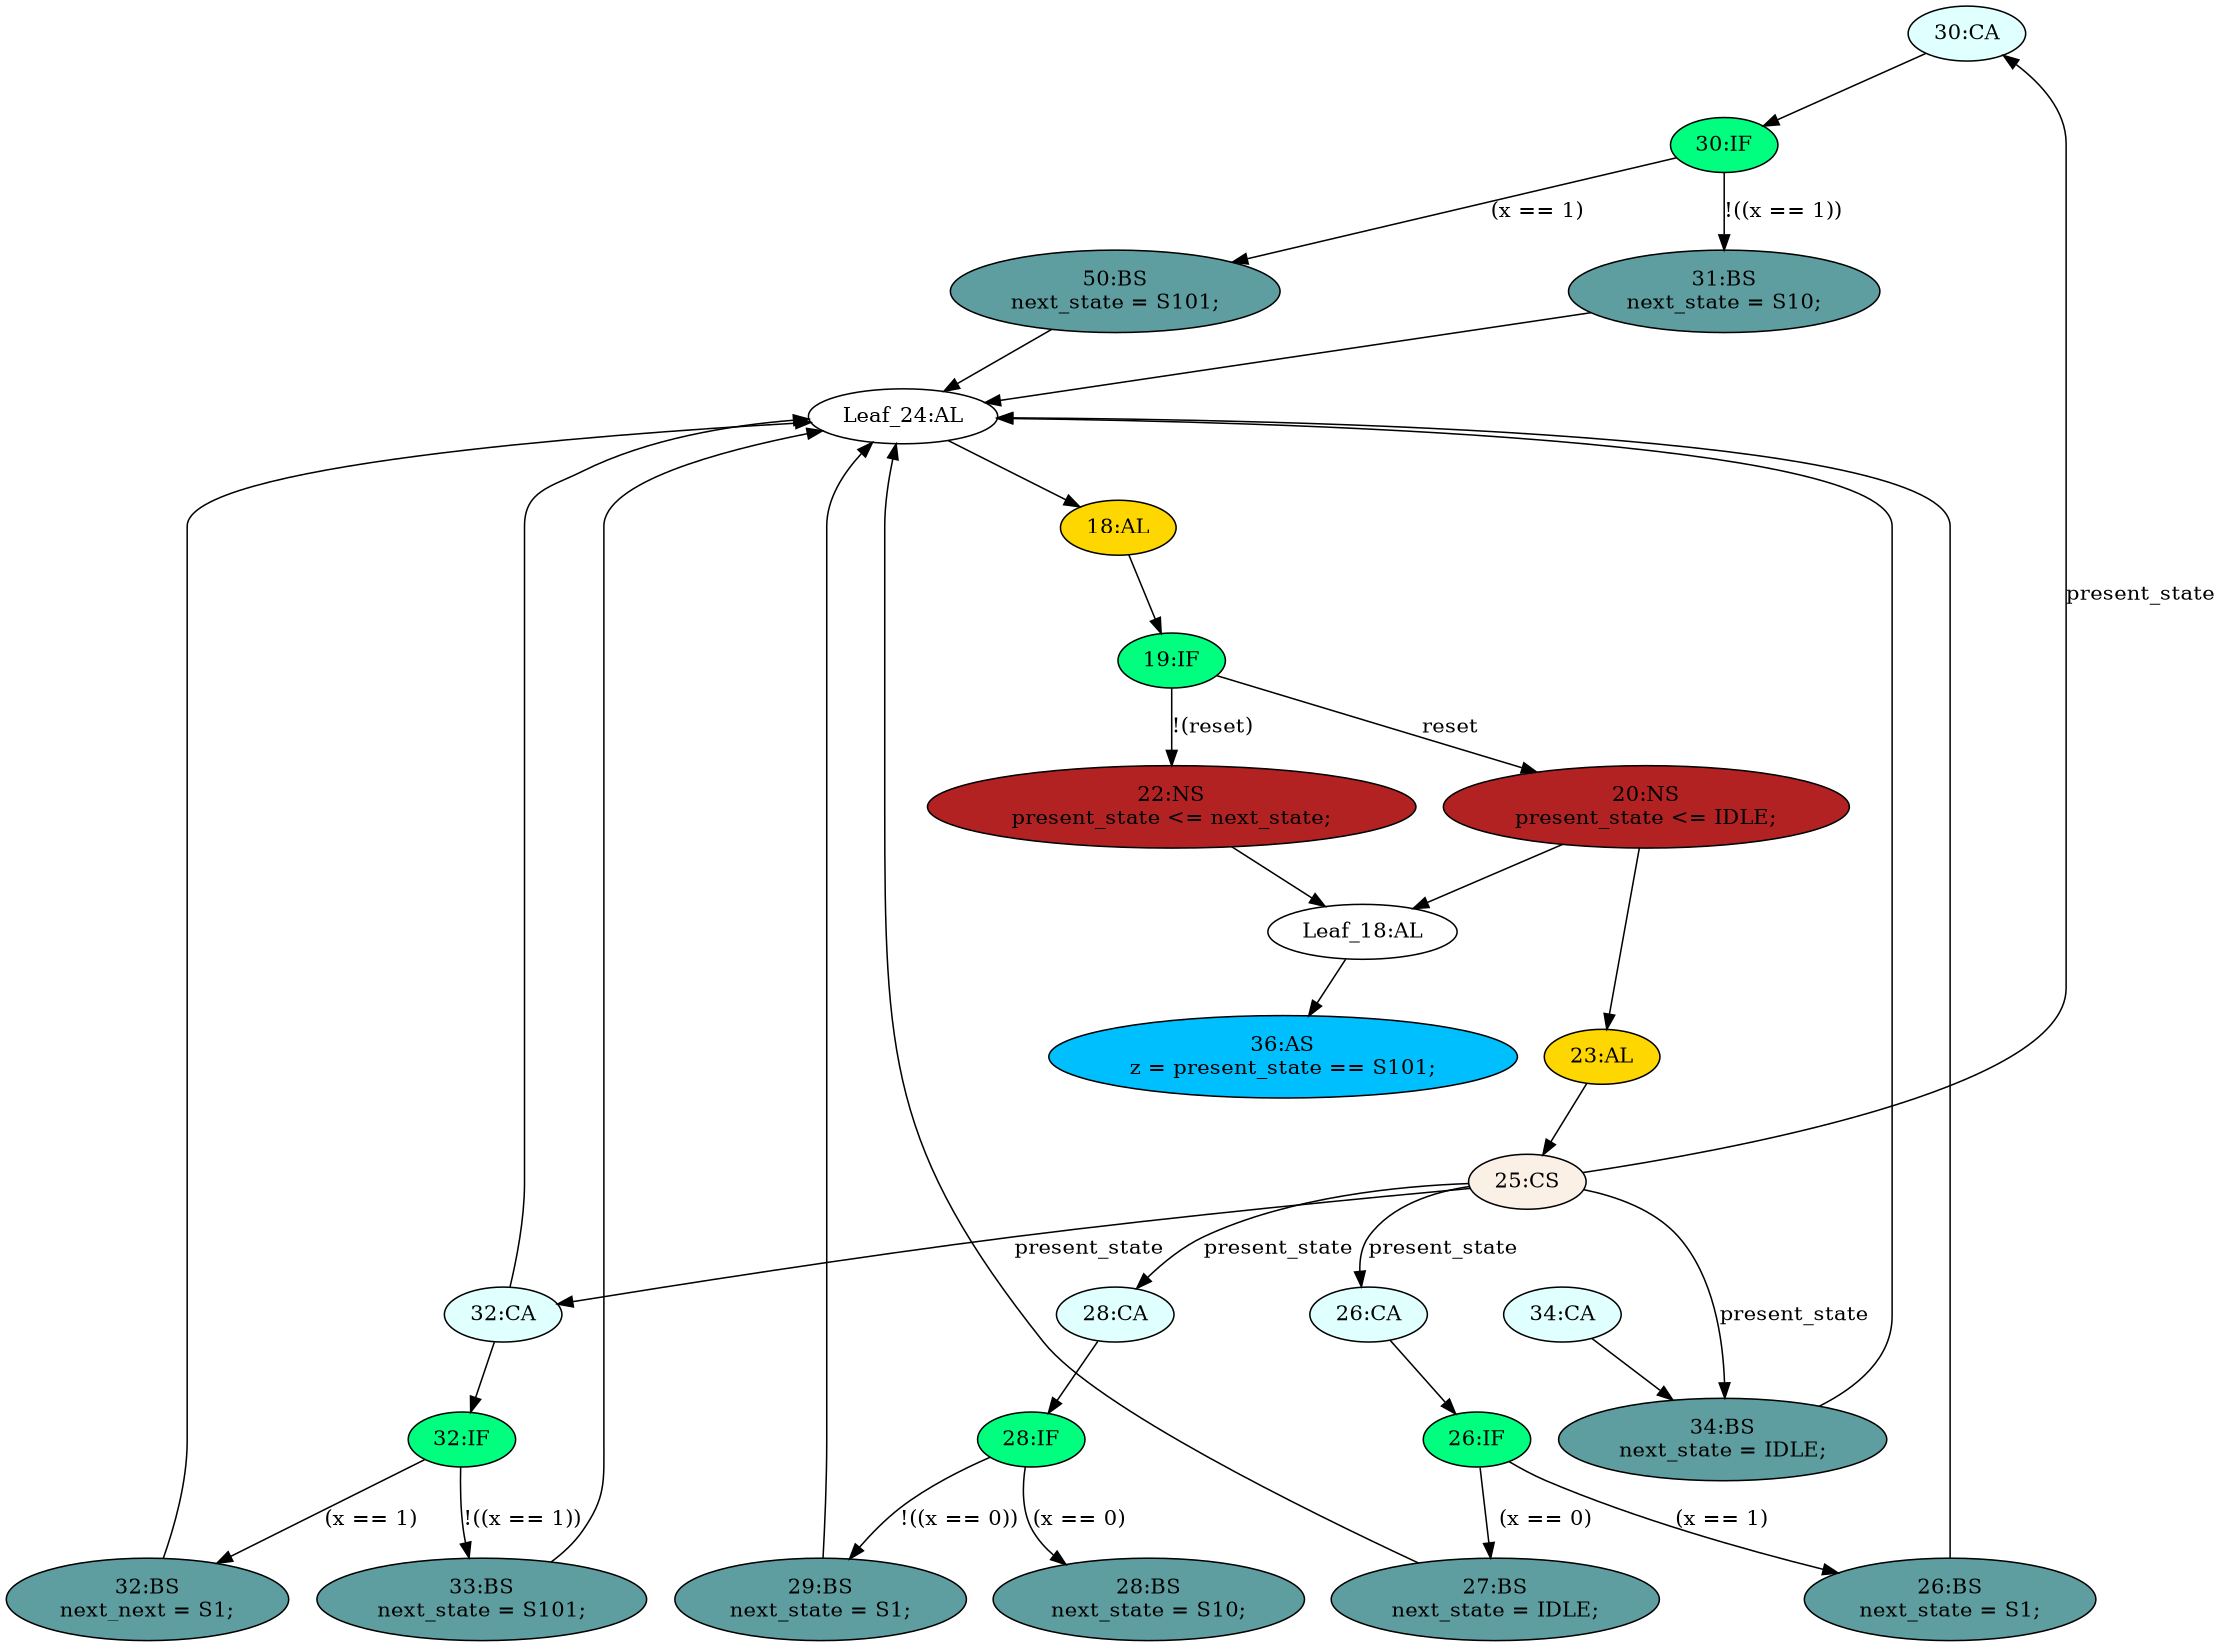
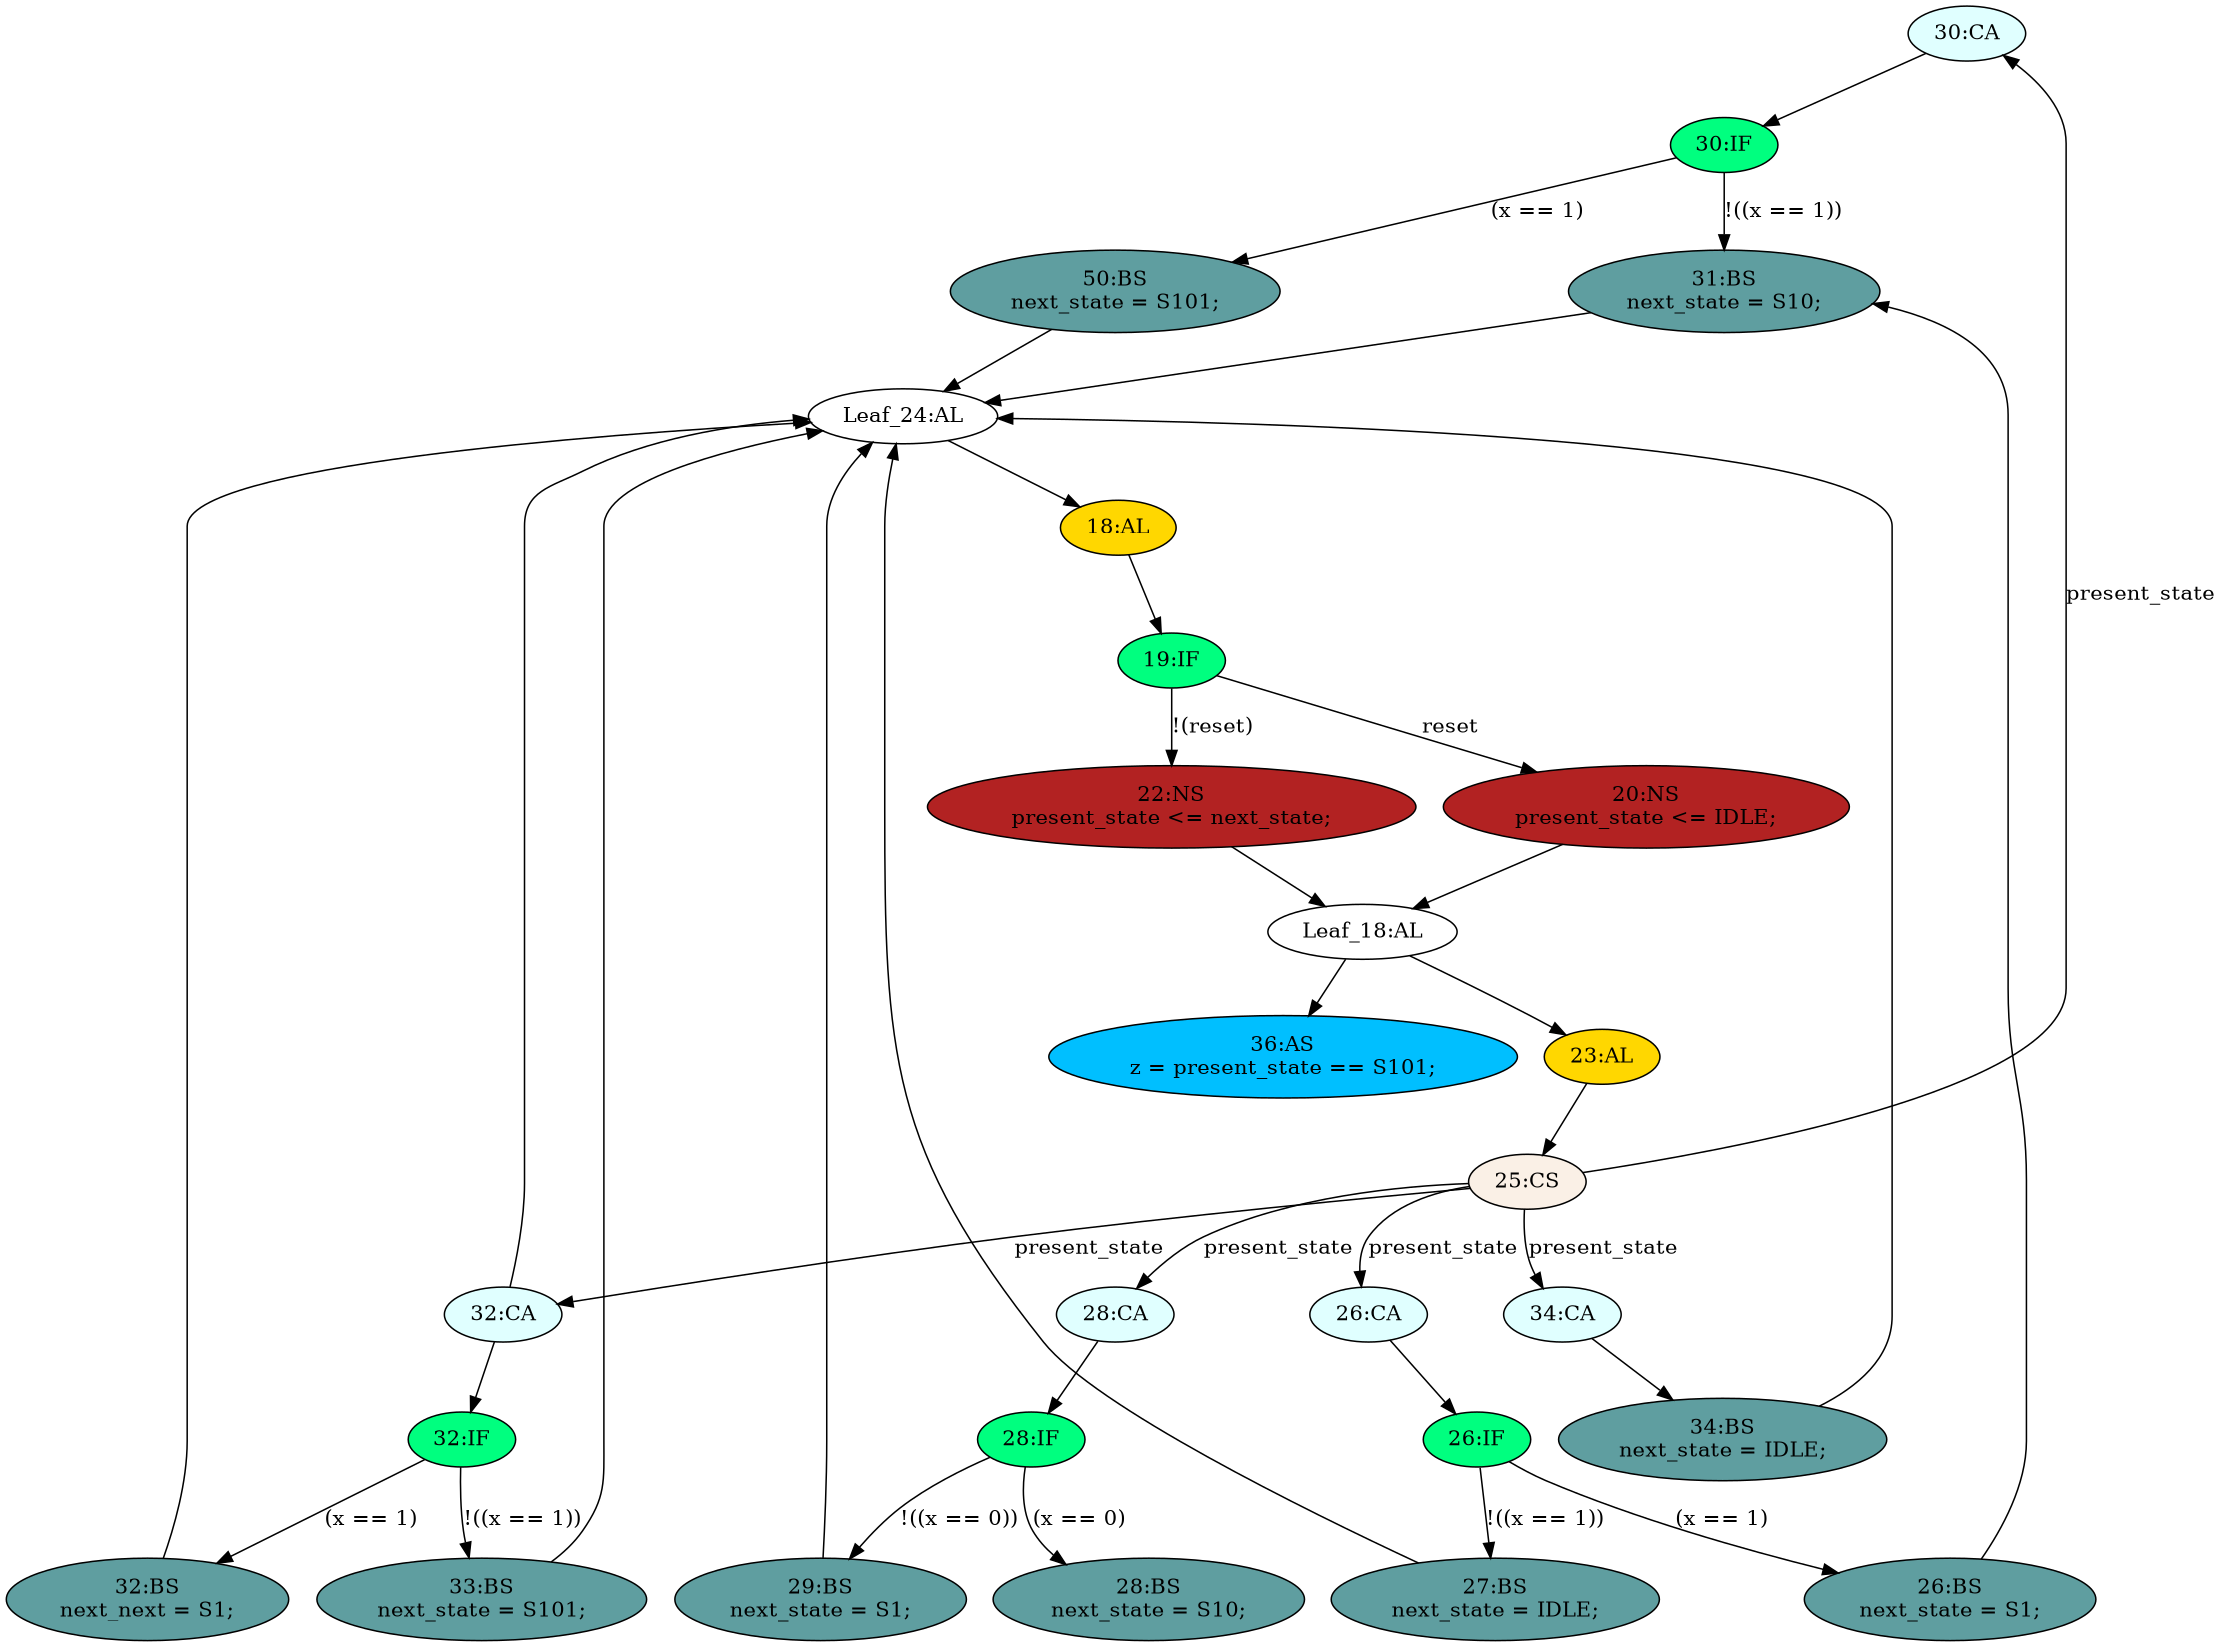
(1950, 563) -> (2008, 905)
(1624, 931) -> (1481, 991)
(1693, 1256) -> (1525, 1243)
(1546, 1519) -> (1546, 1519)
